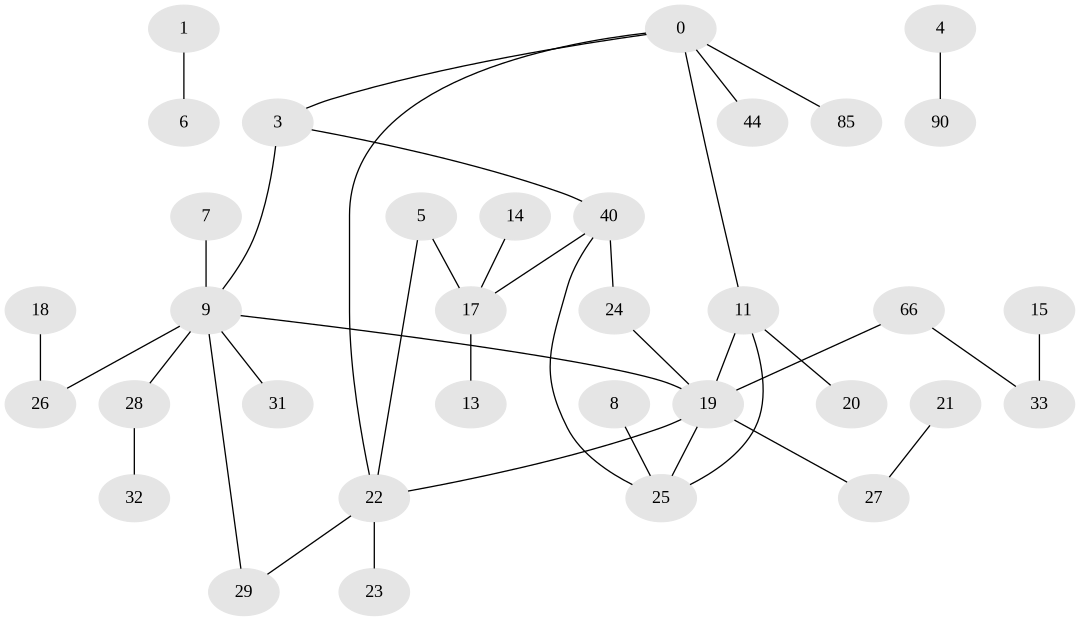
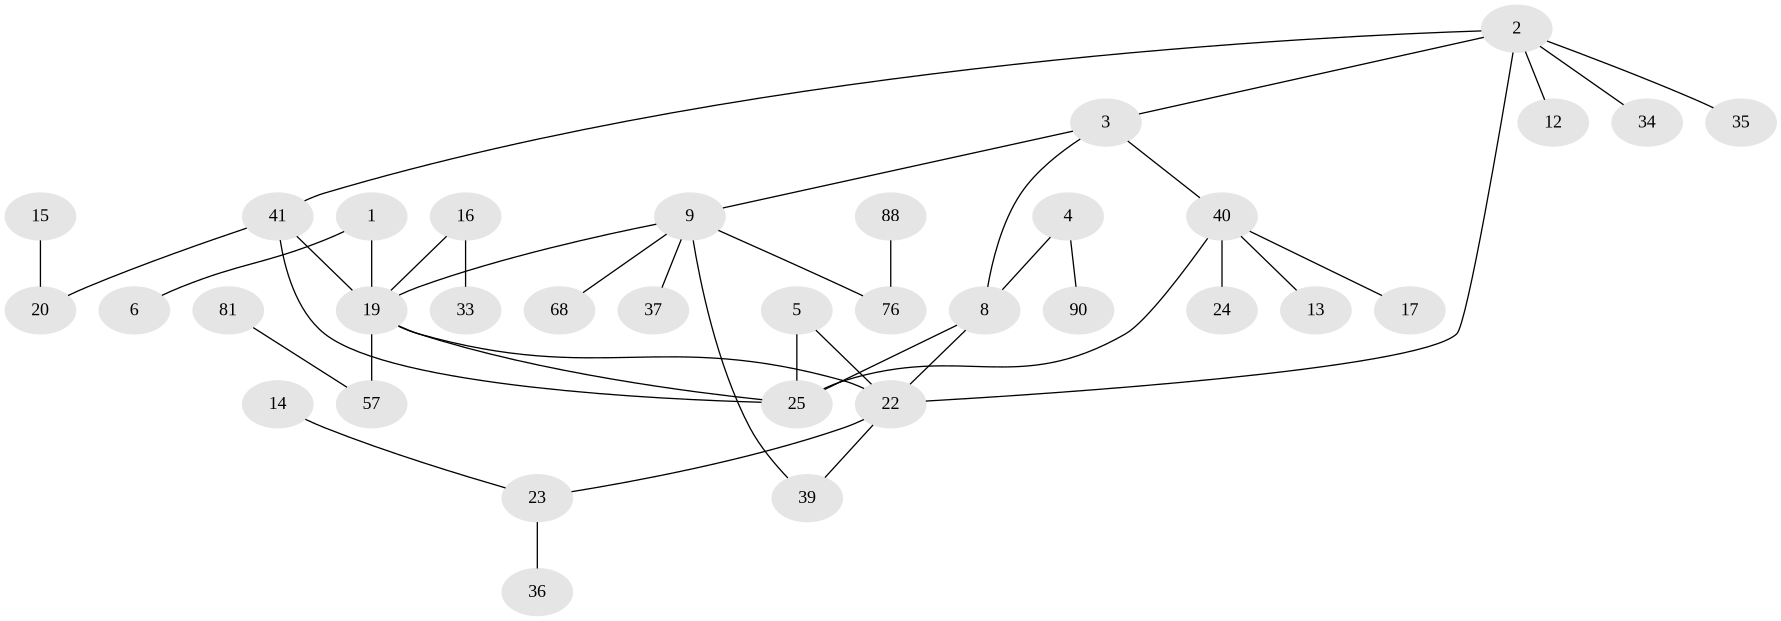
(681, 29) -> (1517, 29)
(753, 123) -> (1647, 123)
(846, 123) -> (1741, 123)
none -> (1553, 123)
none -> (1016, 201)
(206, 216) -> none
(446, 263) -> (797, 357)
(493, 263) -> (404, 457)
none -> (1026, 263)
(40, 310) -> (891, 216)
(743, 310) -> (278, 216)
(909, 310) -> (466, 216)
(471, 357) -> (1269, 263)
(661, 357) -> (372, 264)
none -> (938, 357)
(1039, 357) -> (40, 264)
(40, 404) -> (891, 310)
(134, 404) -> (559, 310)
(278, 404) -> (653, 310)
(946, 404) -> (228, 310)
(134, 498) -> none
(874, 498) -> (372, 404)
(244, 592) -> (807, 498)
none -> (537, 592)
